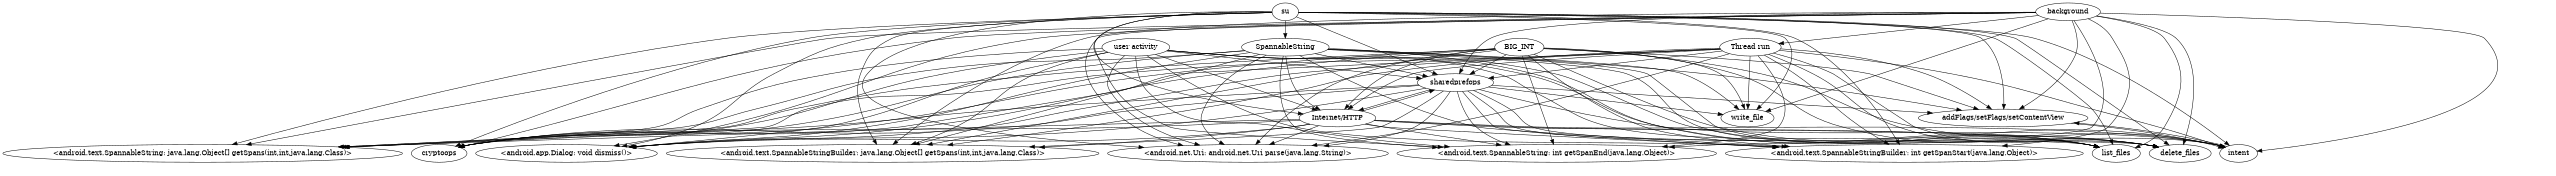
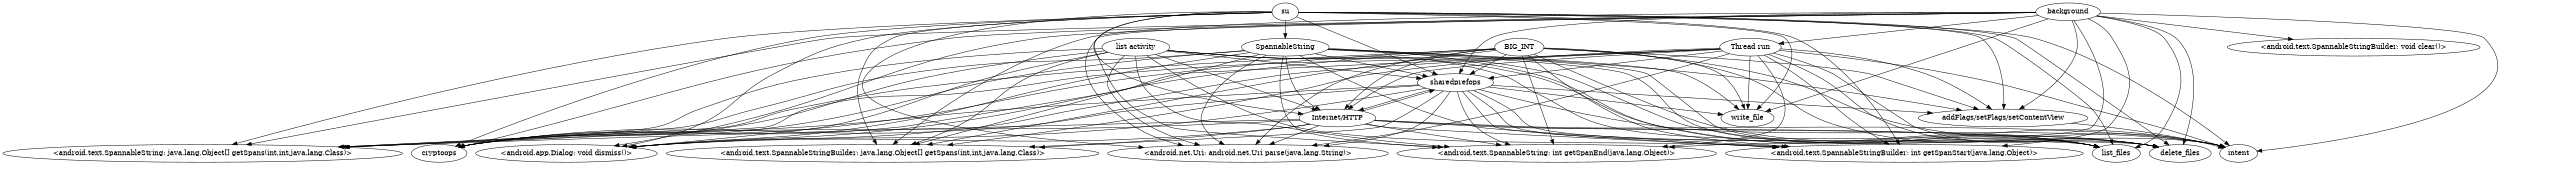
(1136, 47) -> (1136, 47)
none -> (2354, 47)
(2153, 132) -> none
